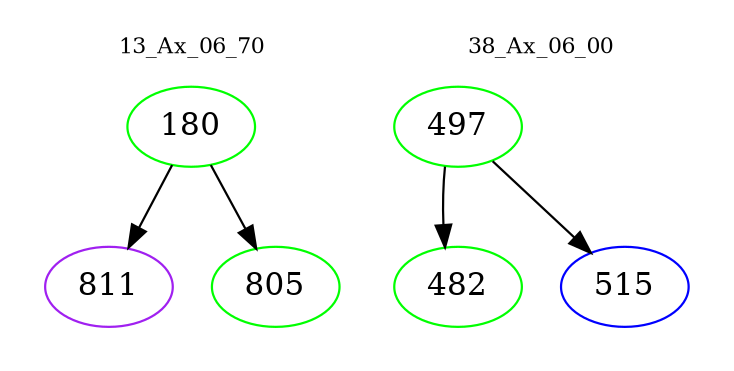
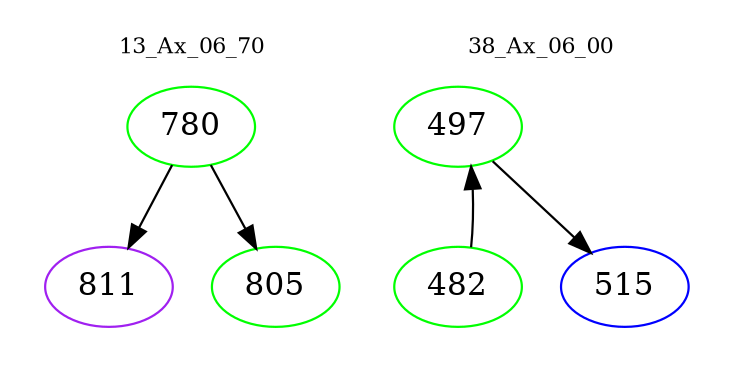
(191, 127) -> (191, 127)
(443, 196) -> (473, 218)
